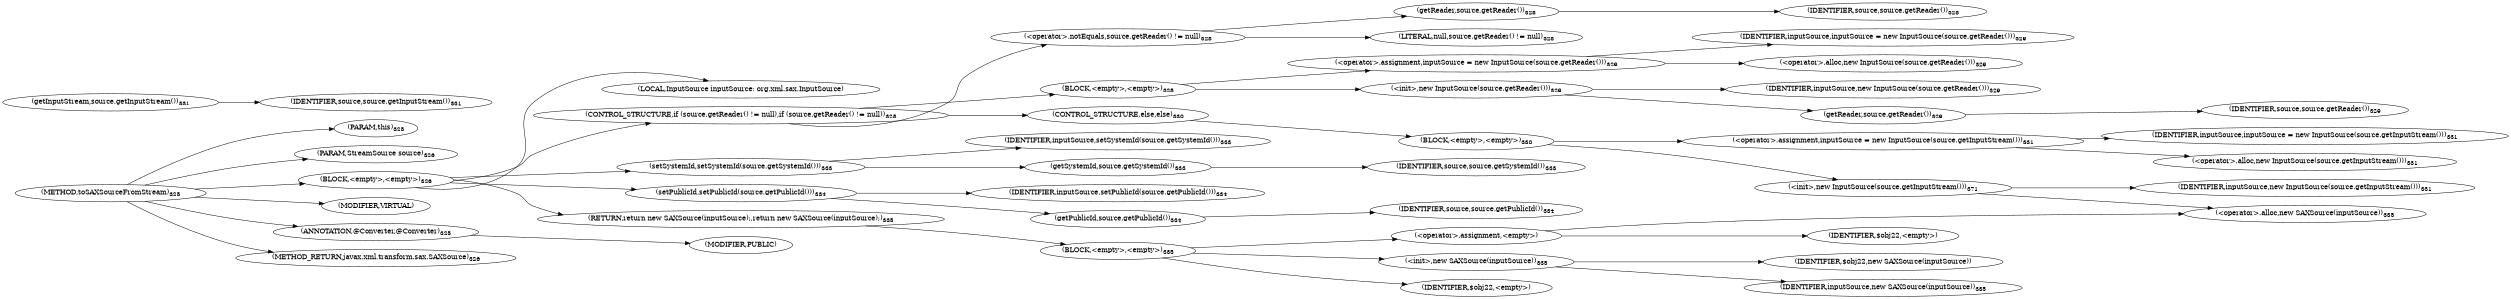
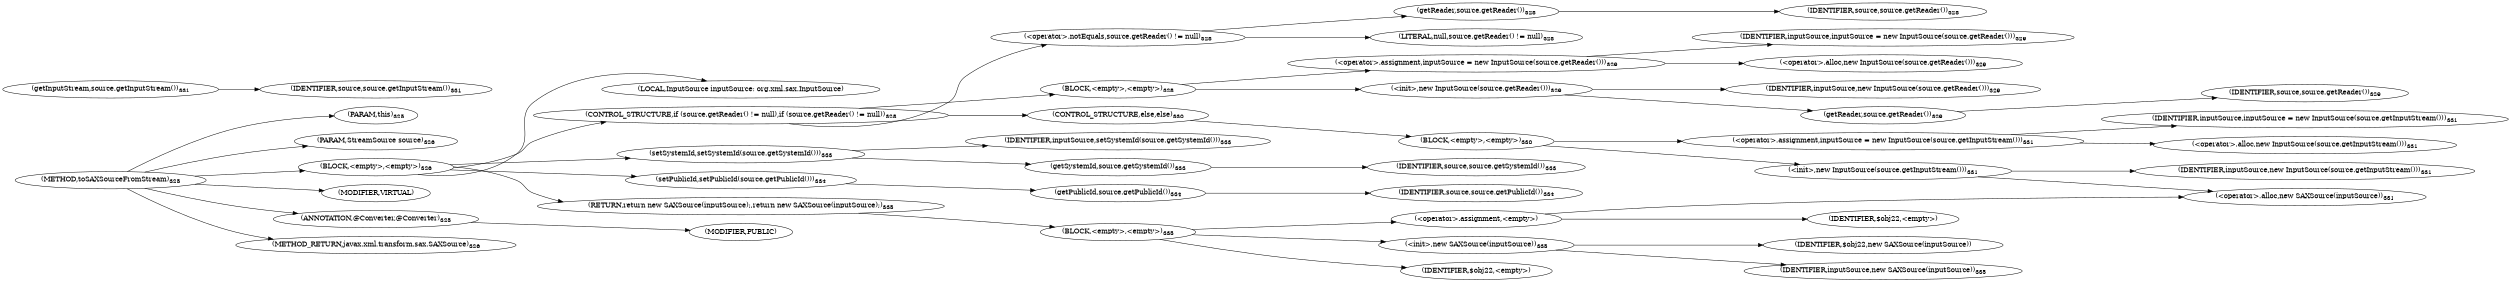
(1972, 187) -> (1972, 170)
(1118, 193) -> none
(2389, 213) -> (2389, 196)
